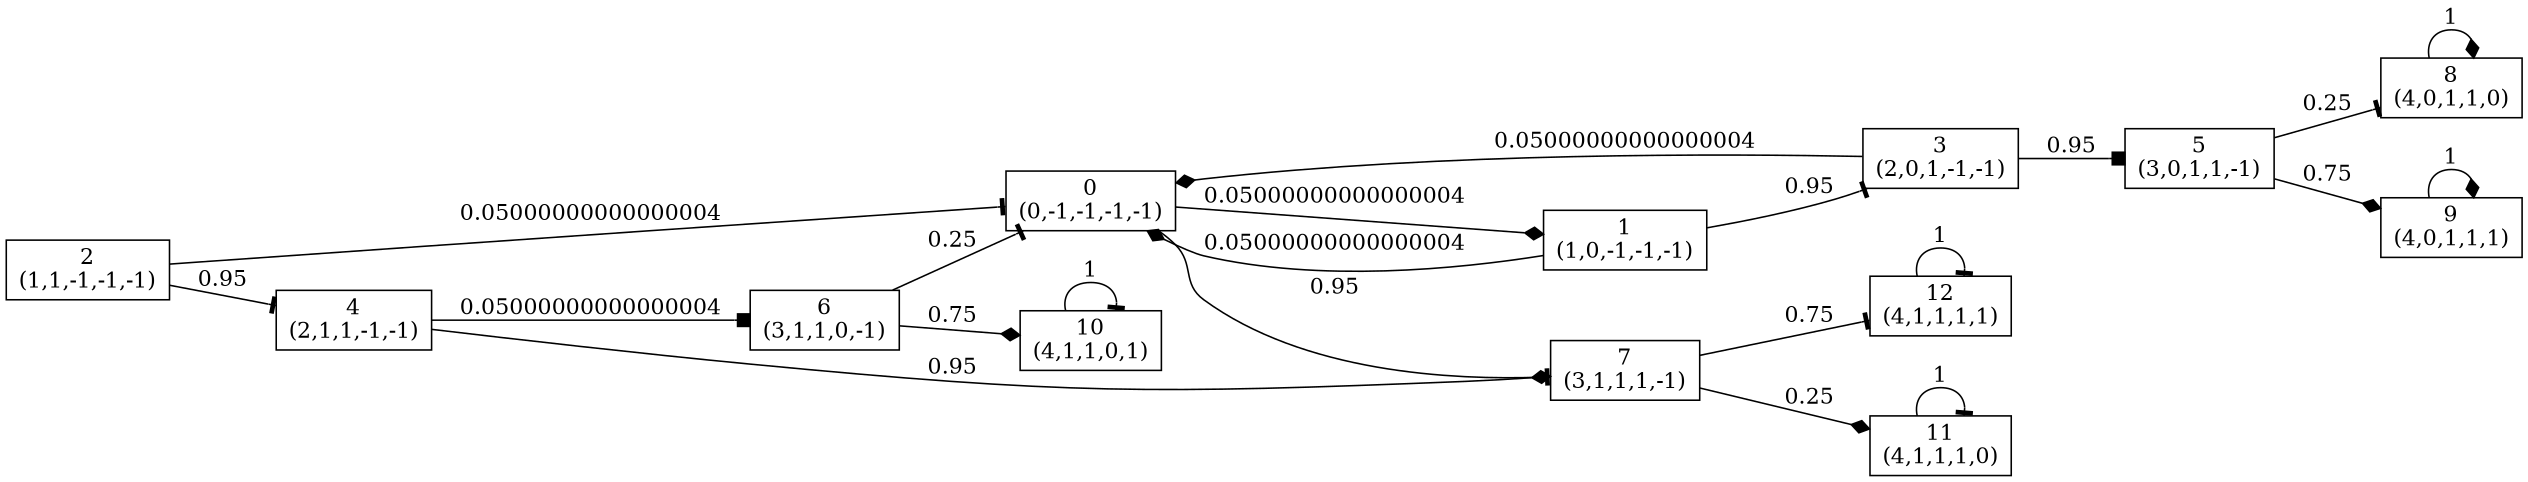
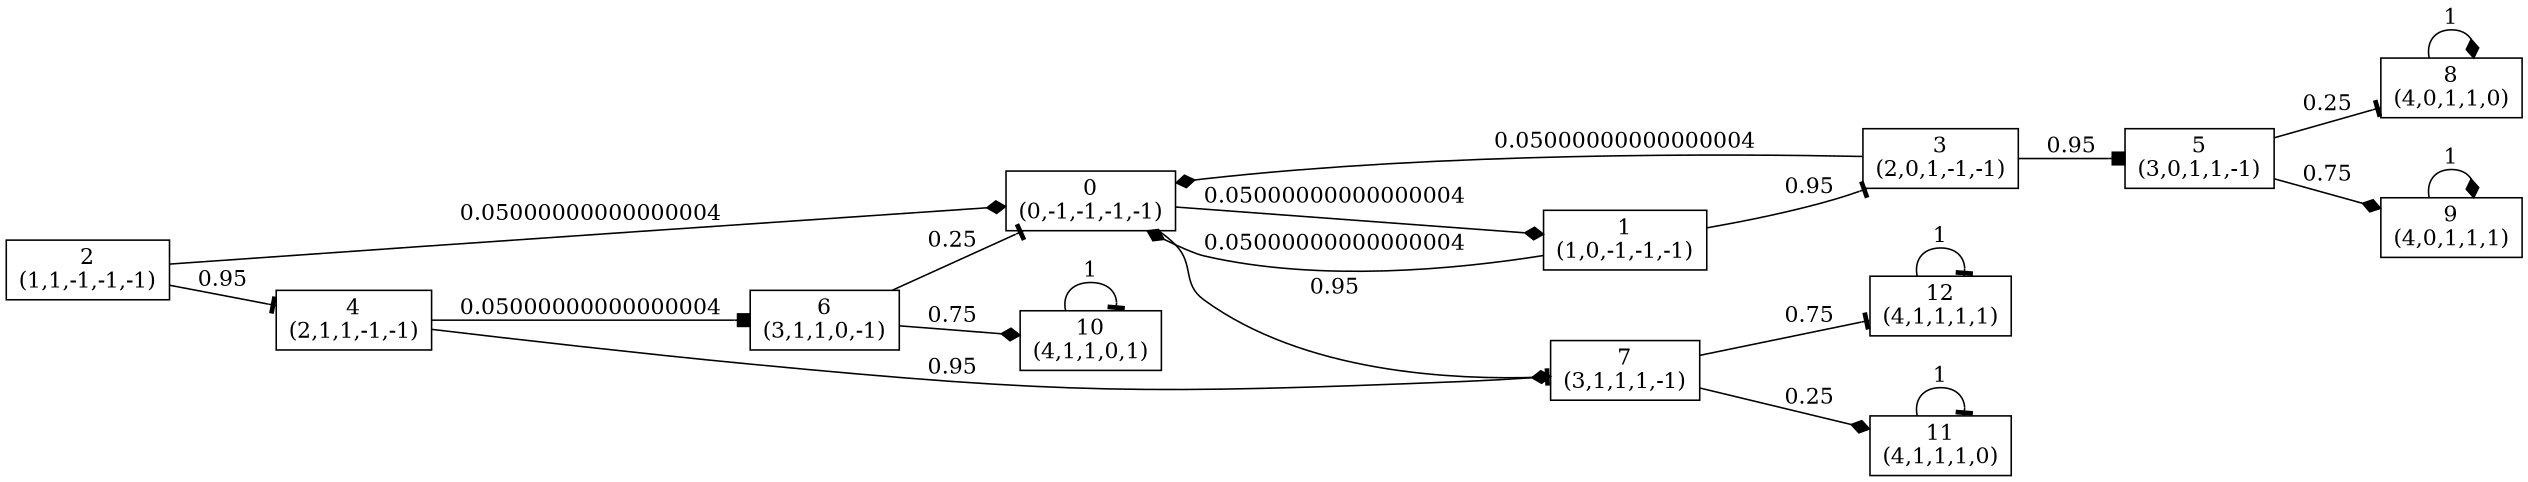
(584, 235) -> (578, 236)
